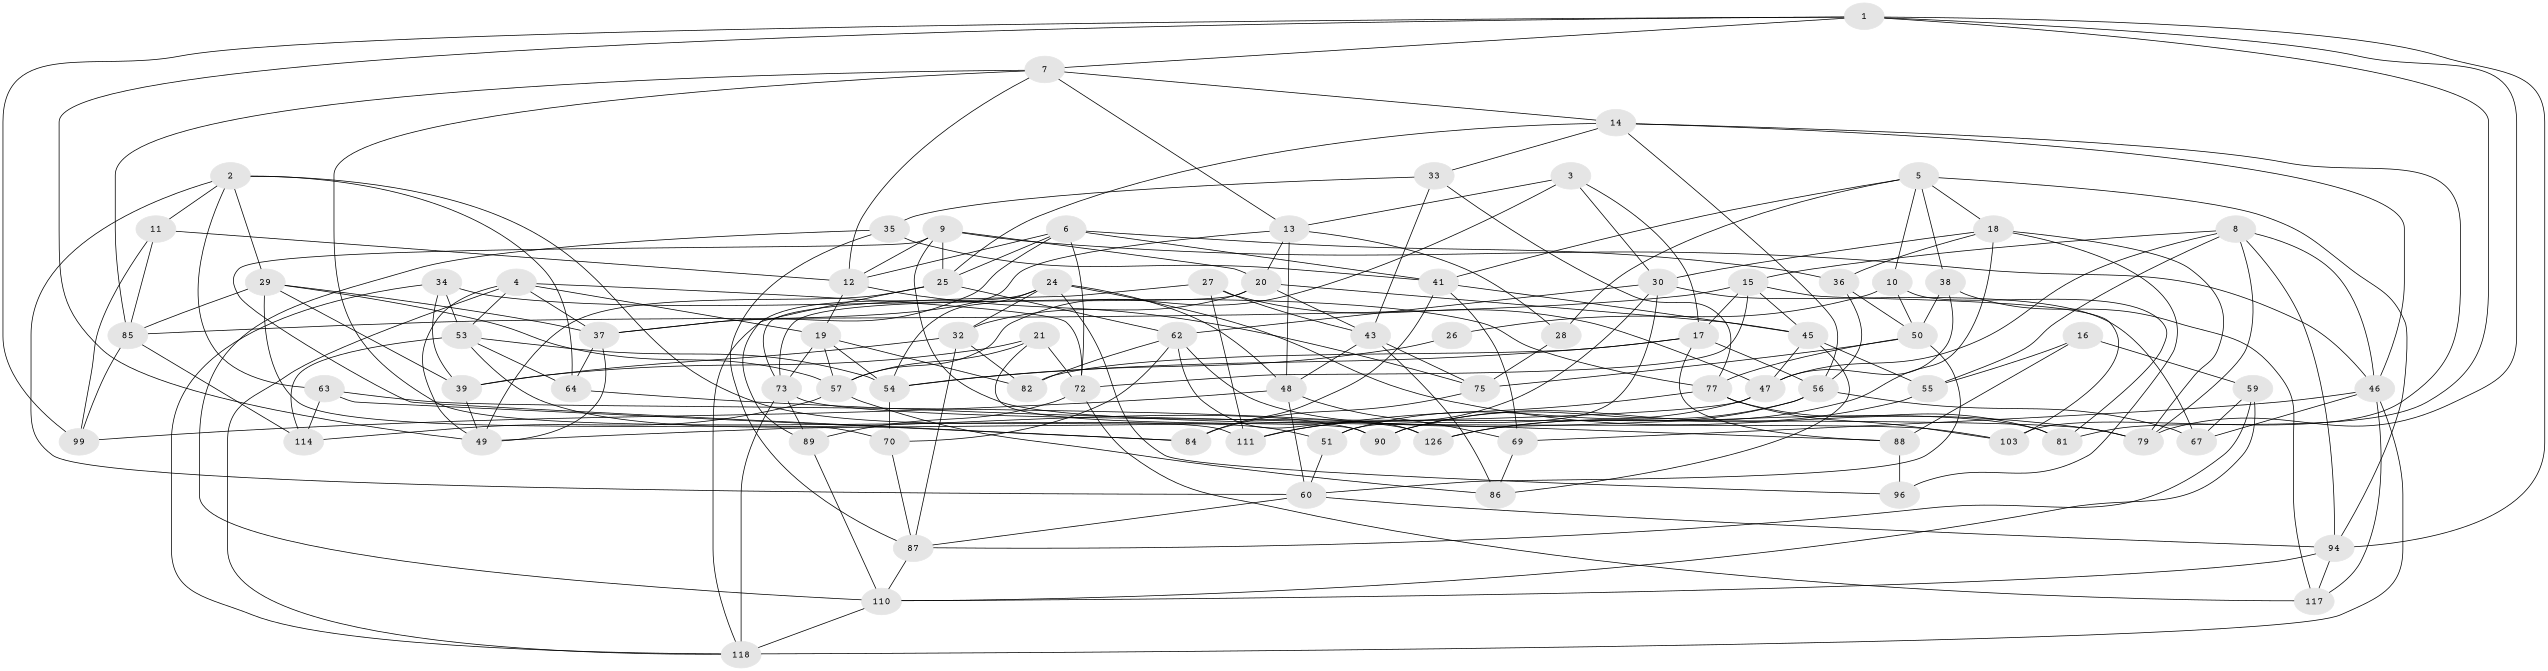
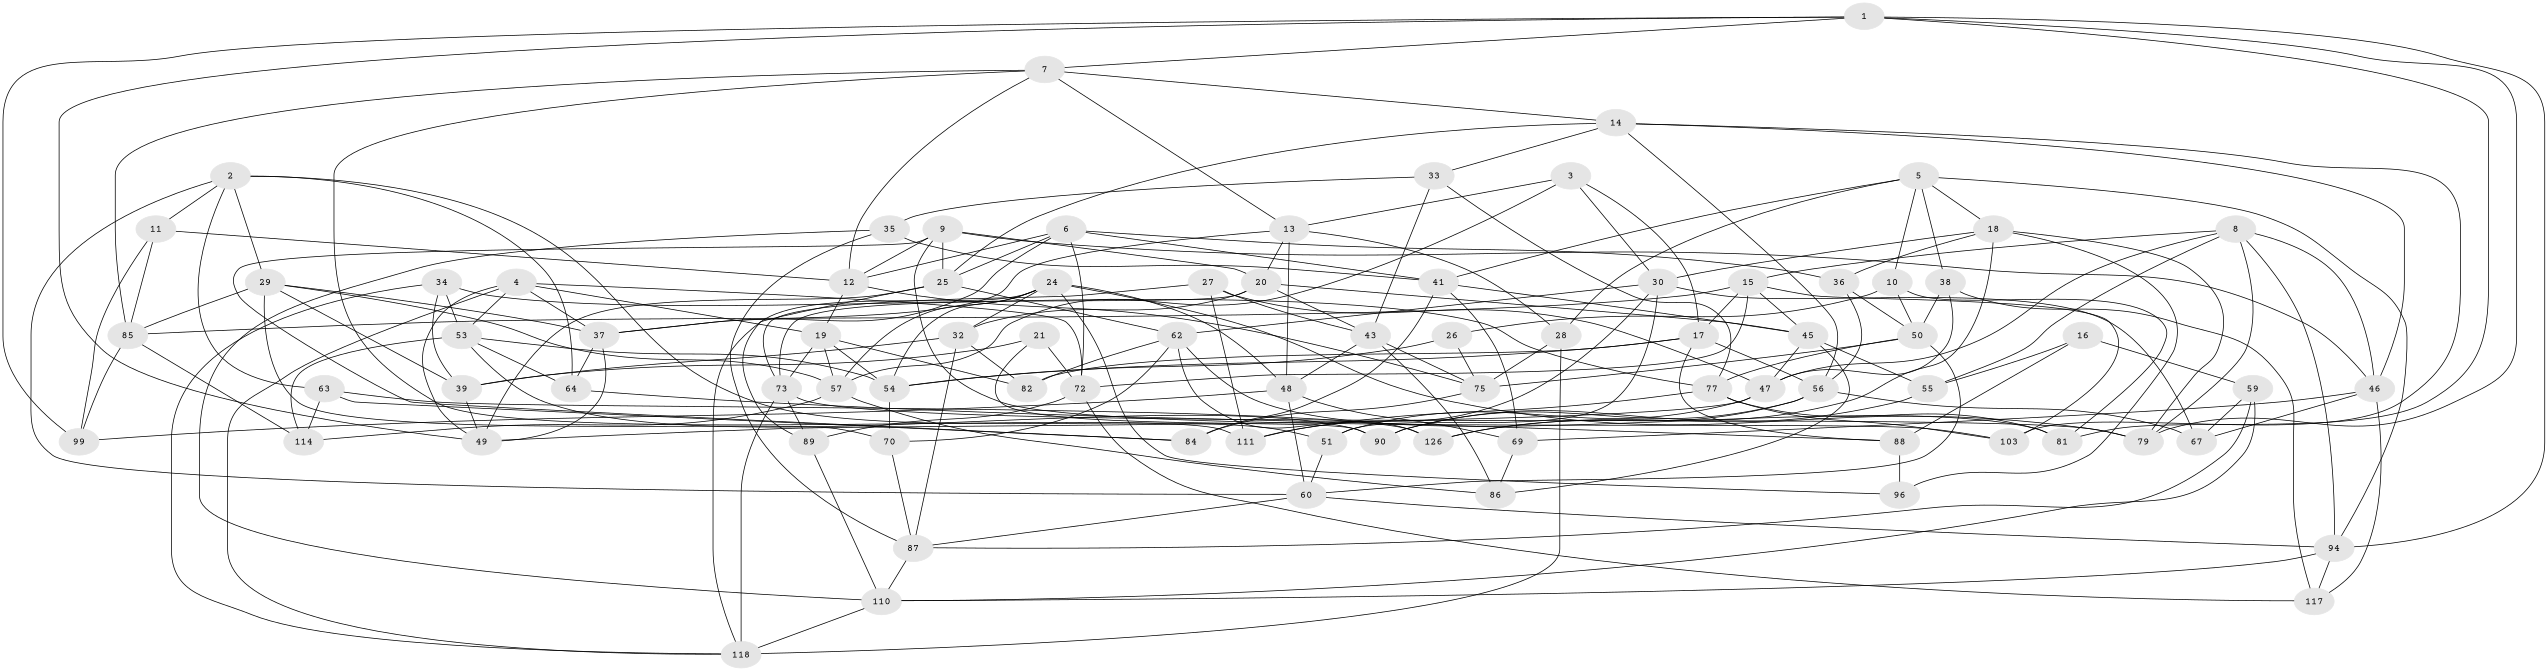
(937, 361) -> (905, 322)
none -> (1466, 362)
(1676, 645) -> (1268, 625)
